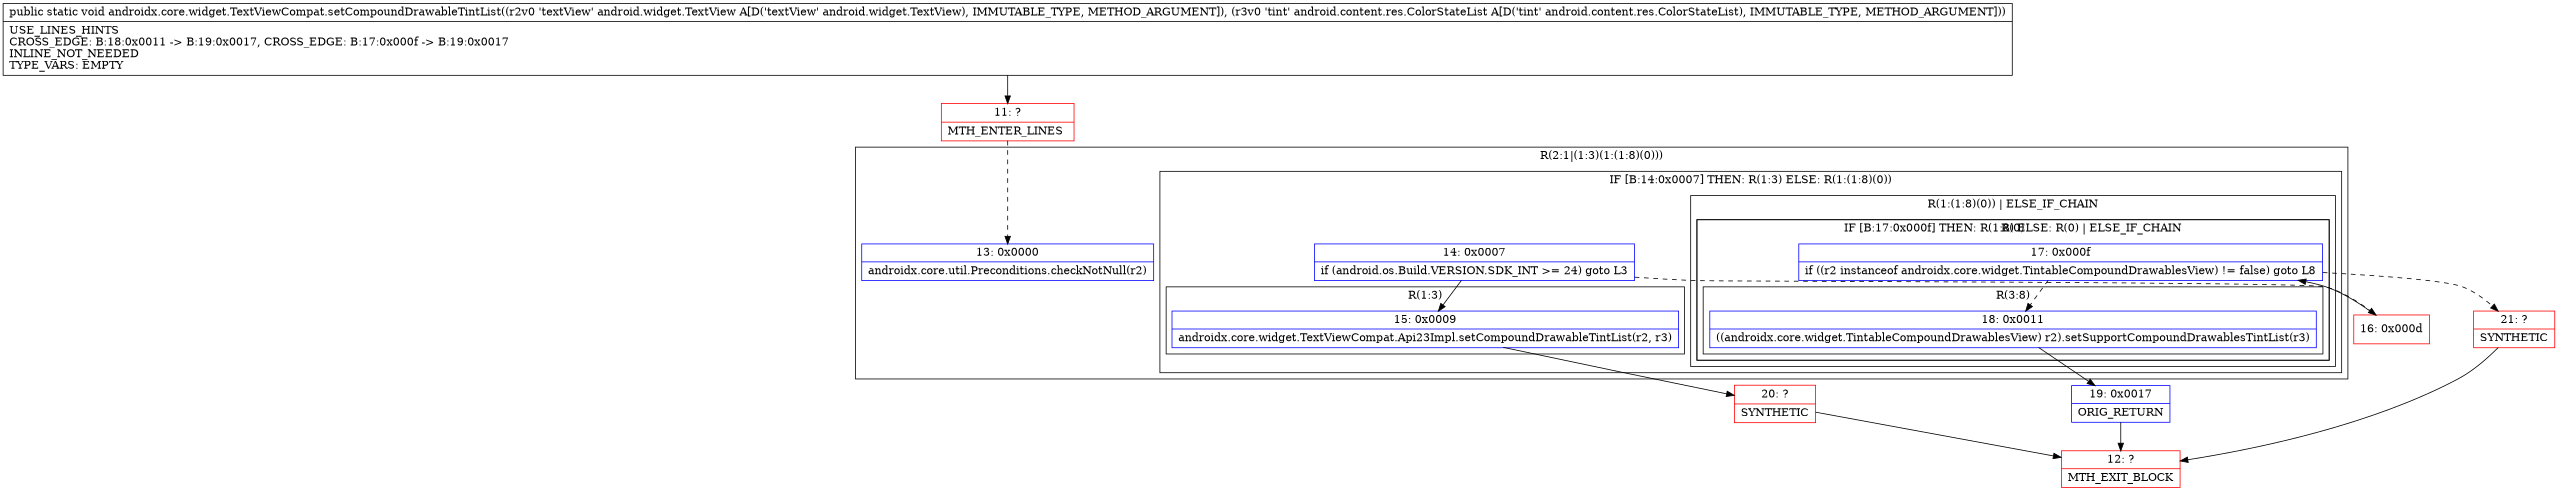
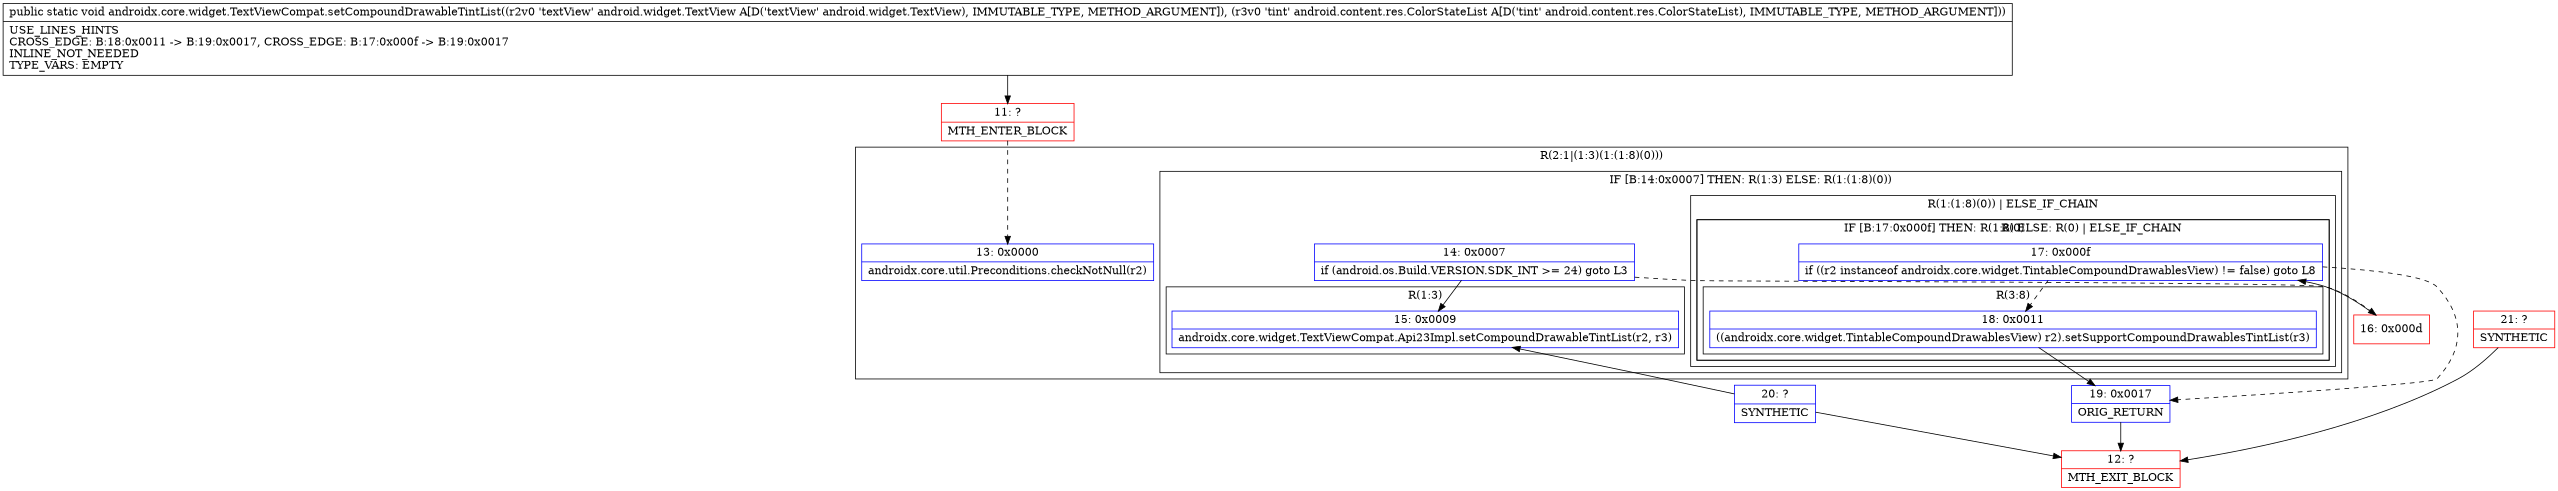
(1005, 131) -> (1008, 131)
(2411, 279) -> (2417, 382)
(1598, 367) -> (1611, 368)
(1775, 404) -> (1775, 404)
